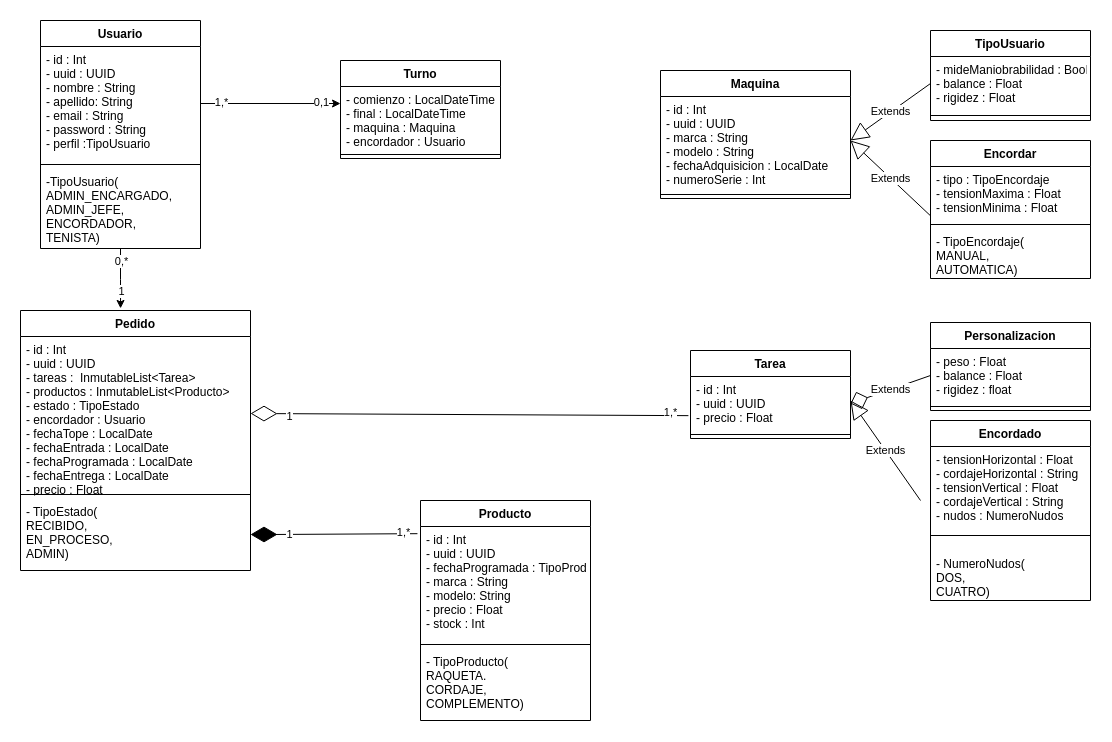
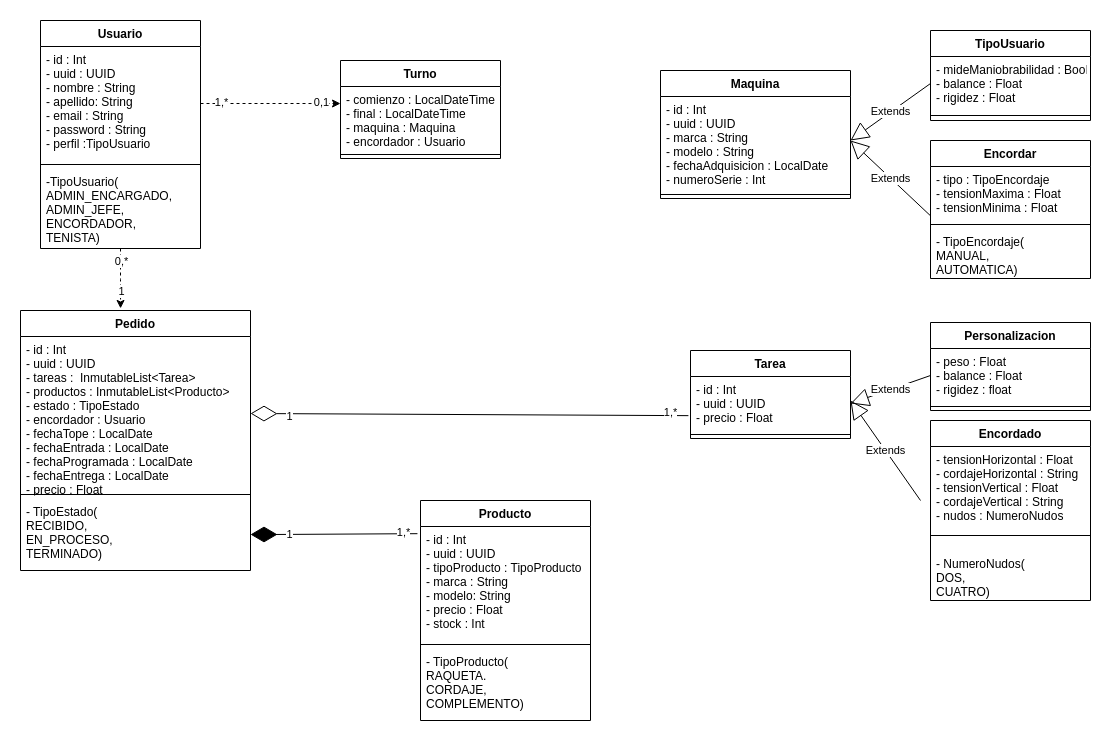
(270, 104) -> (270, 104)
(121, 276) -> (121, 276)
(869, 397) -> (870, 397)
(67, 512) -> (67, 512)
(452, 540) -> (452, 540)
